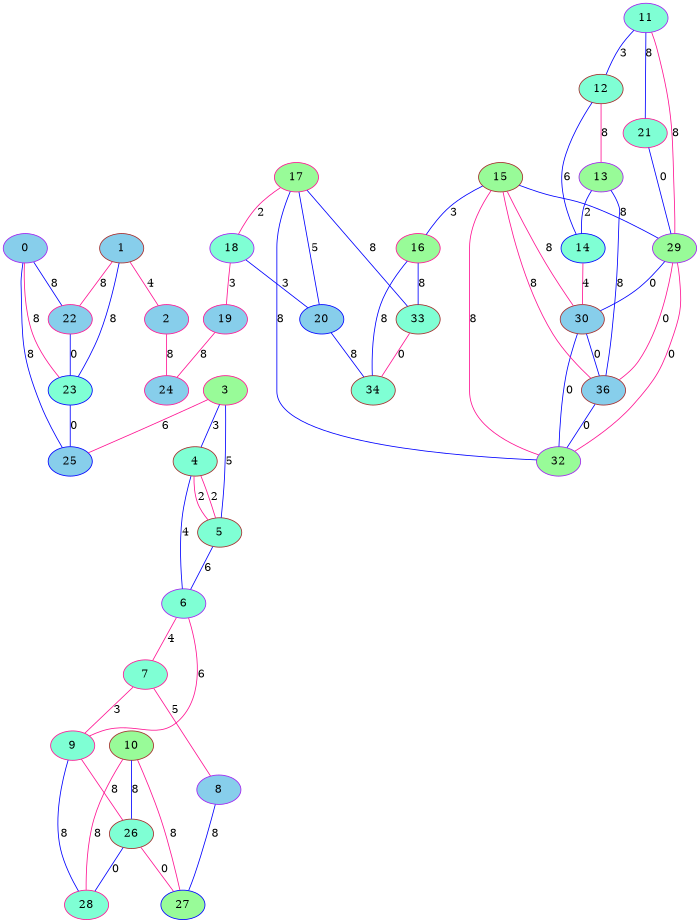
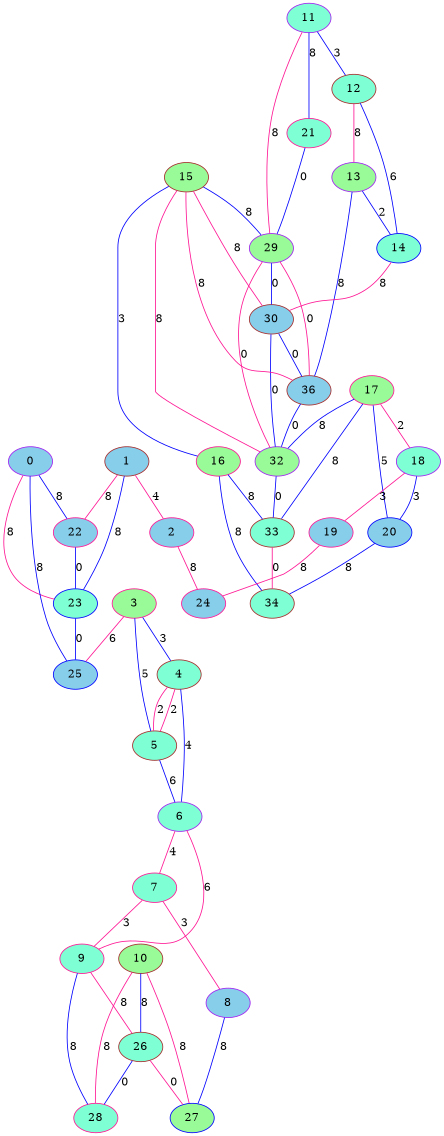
(586, 284) -> (383, 284)
none -> (275, 497)
(176, 710) -> (185, 923)
